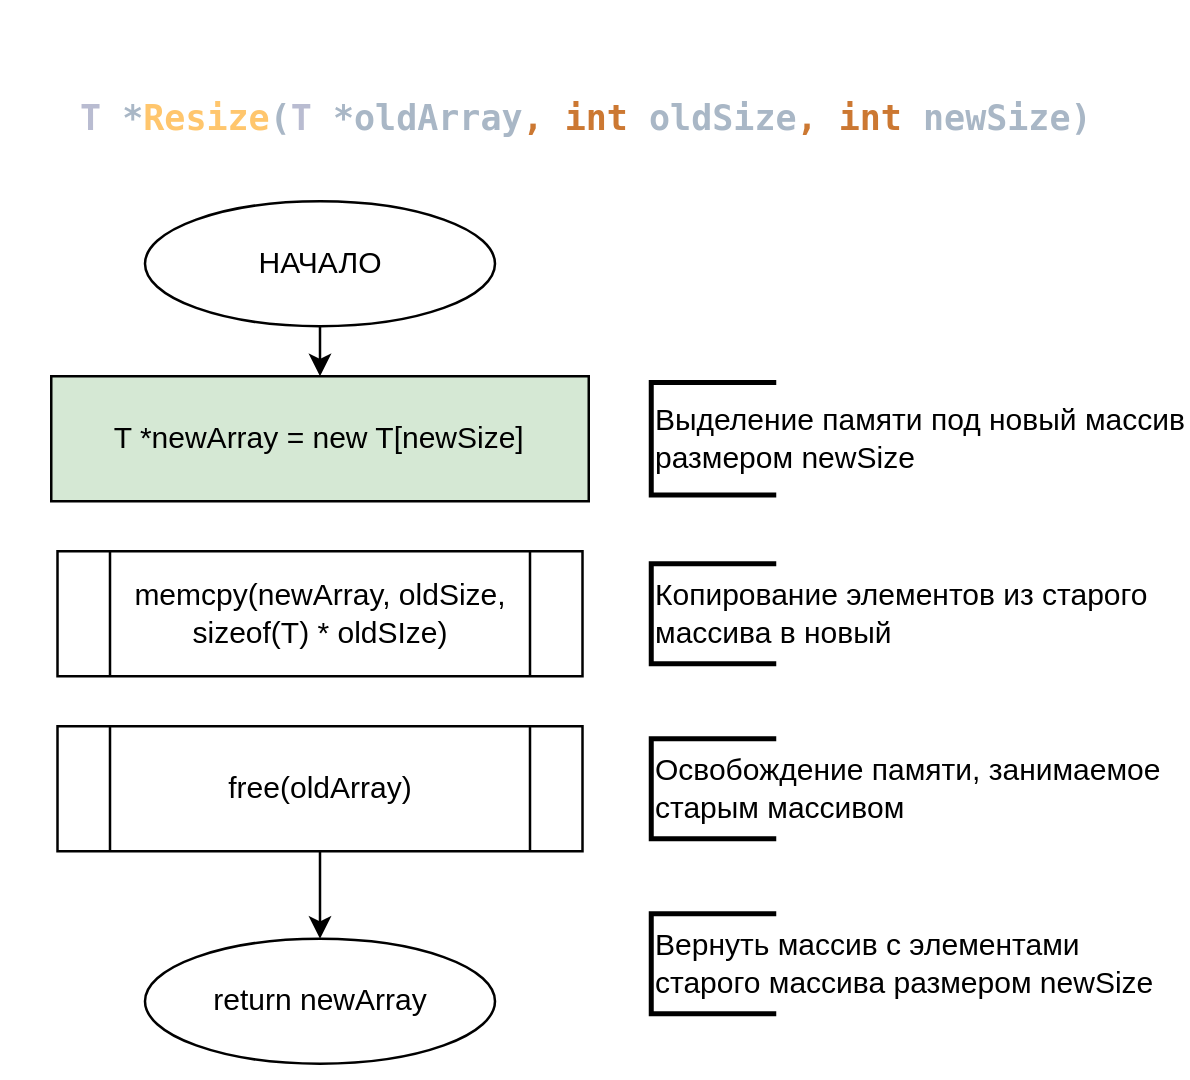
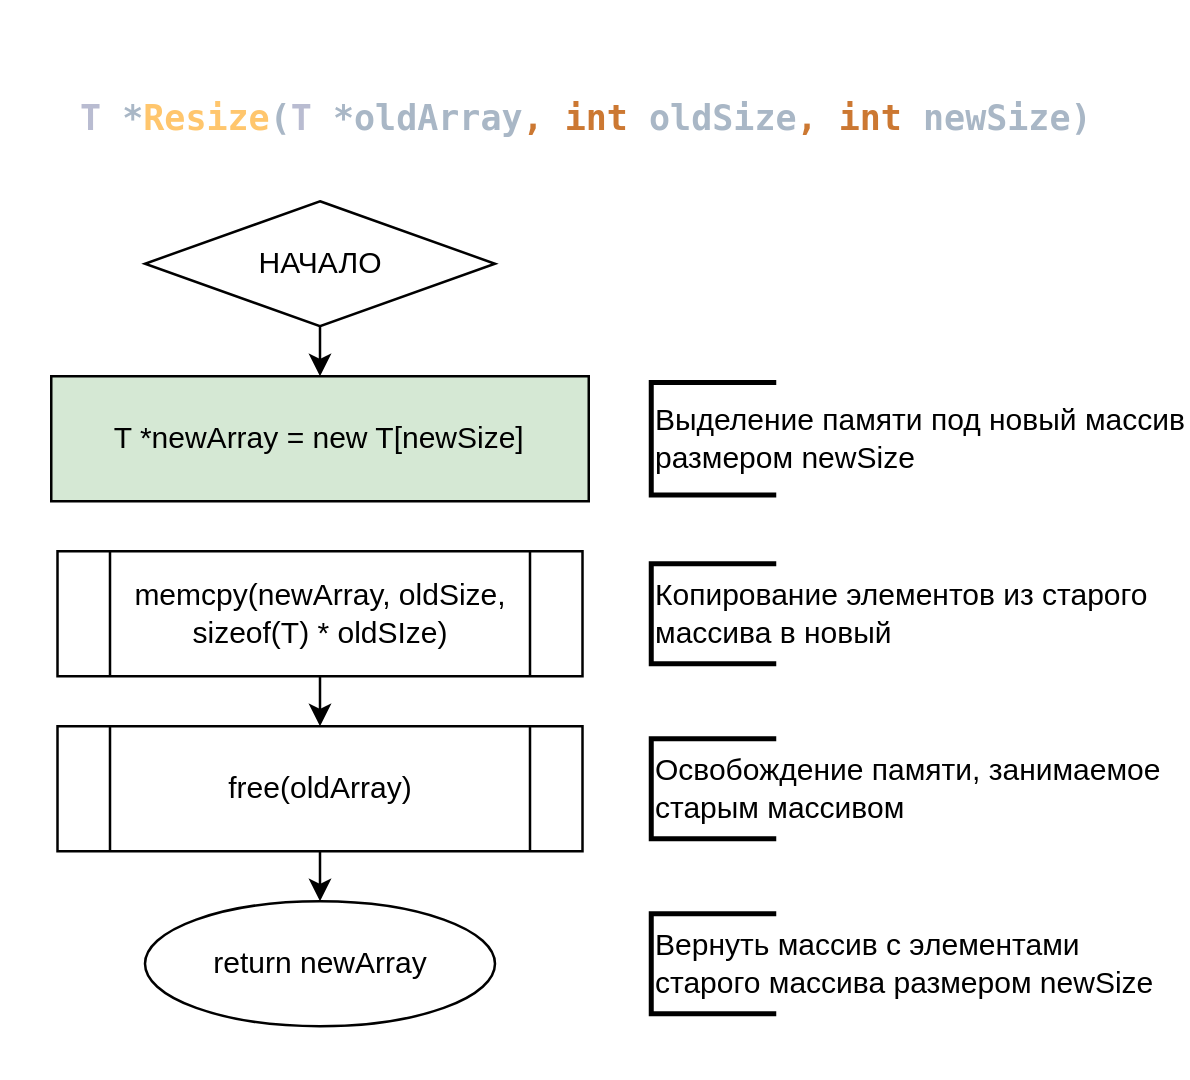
(320, 264) -> (320, 264)
none -> (320, 693)
(320, 1001) -> (320, 964)
